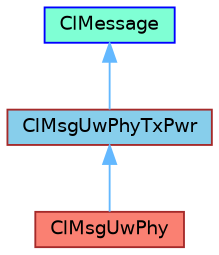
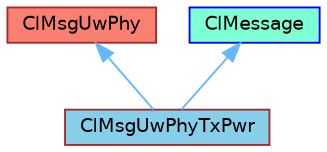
(110, 188) -> (131, 84)
